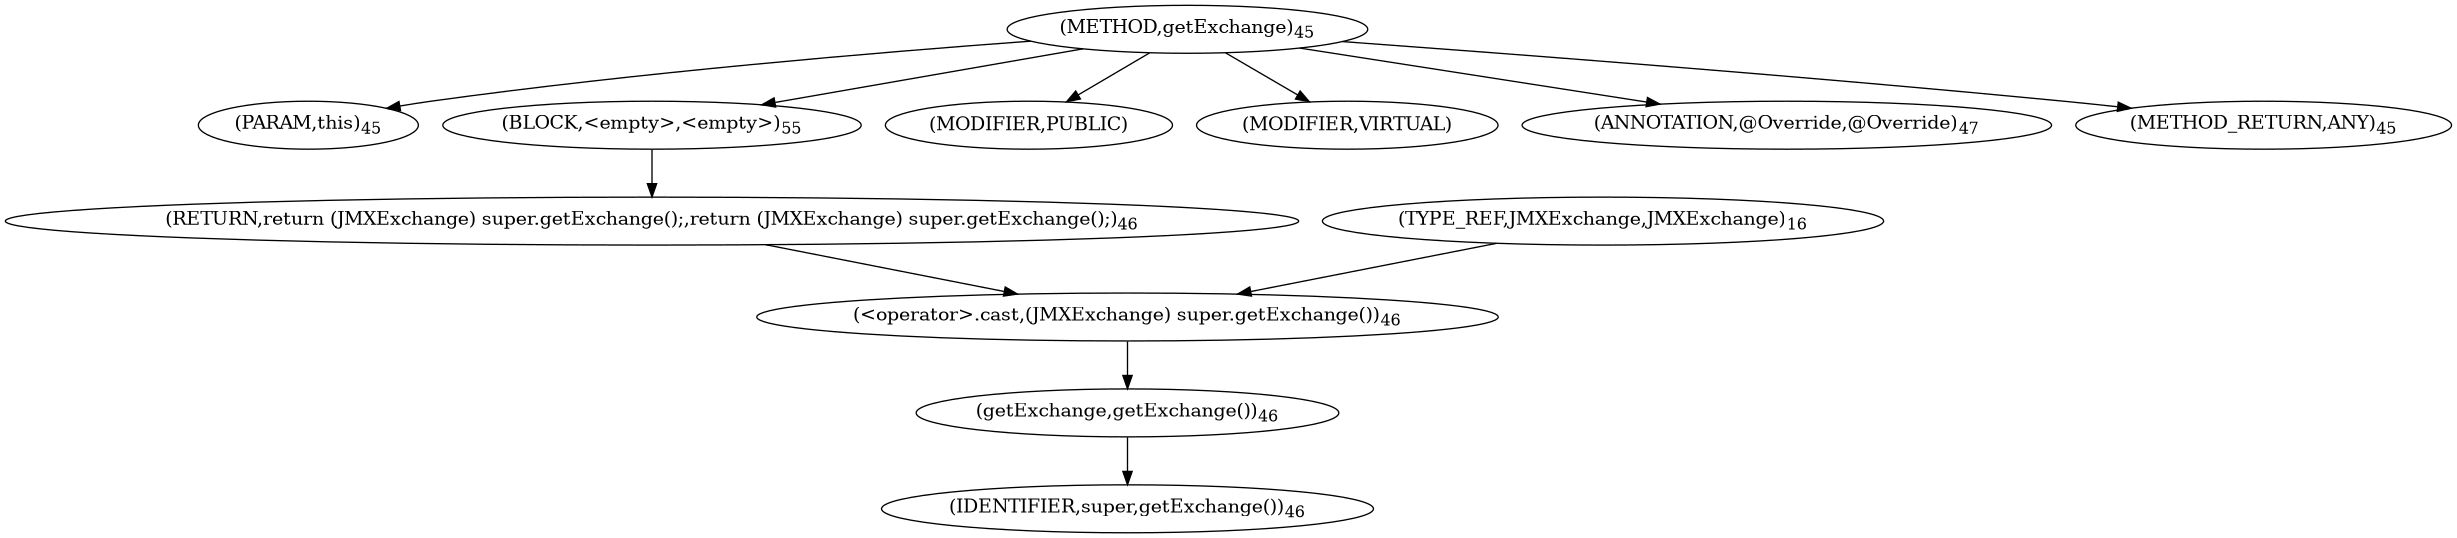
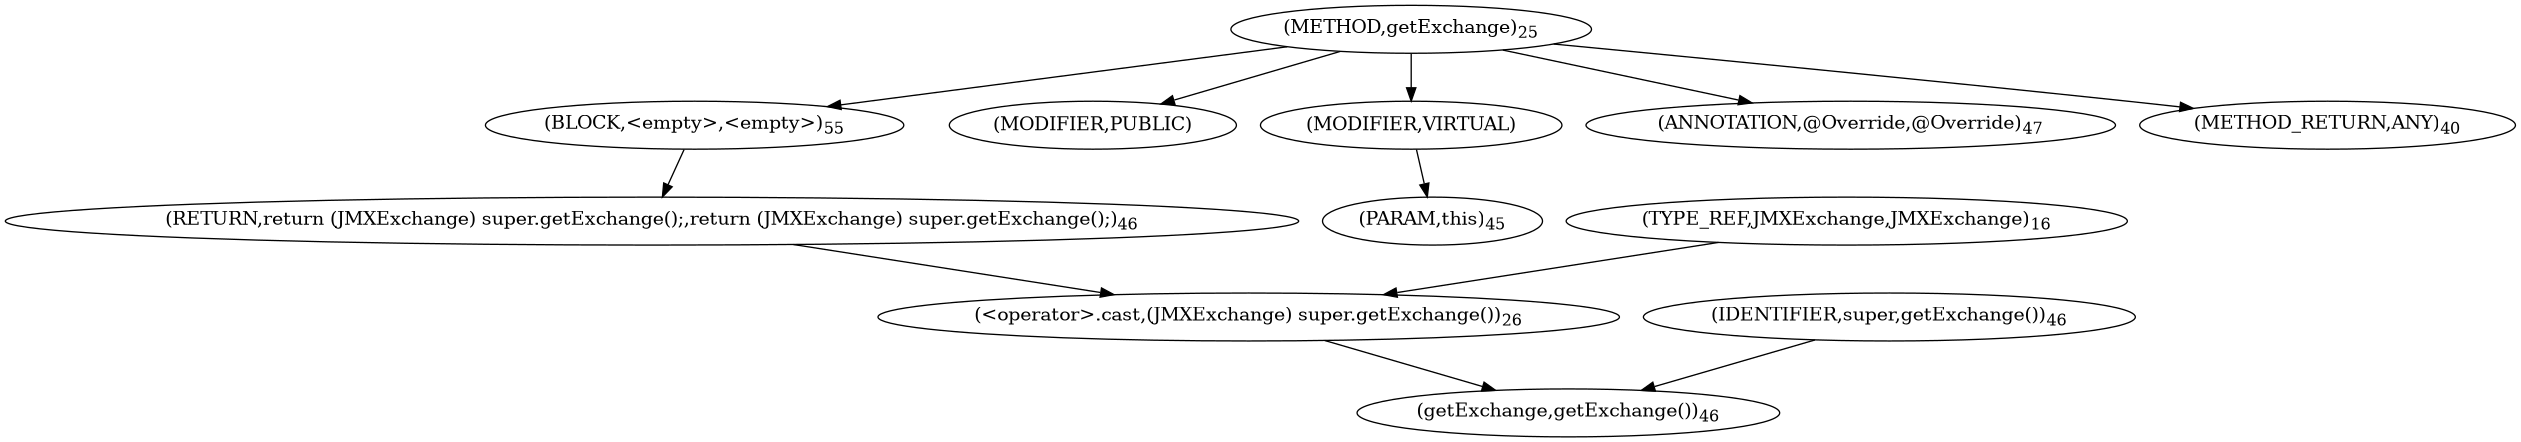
(1305, 27) -> (1528, 27)
(715, 68) -> (1420, 167)
(2387, 123) -> (2451, 123)
(1391, 315) -> (1512, 315)
(1128, 454) -> (1735, 363)
